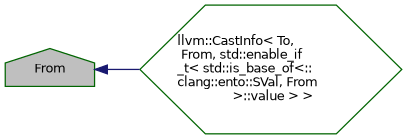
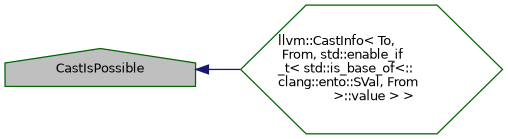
(50, 69) -> (100, 69)
